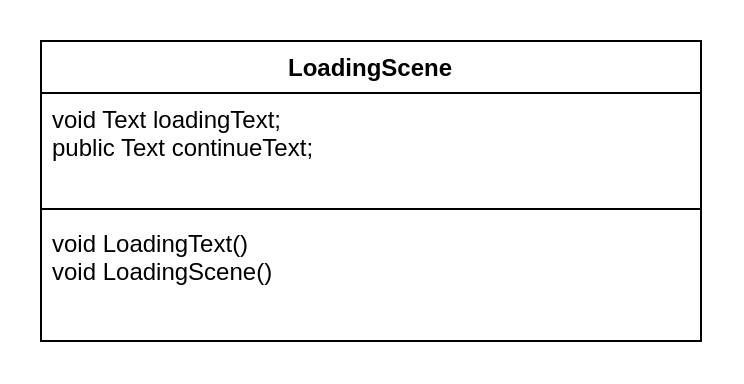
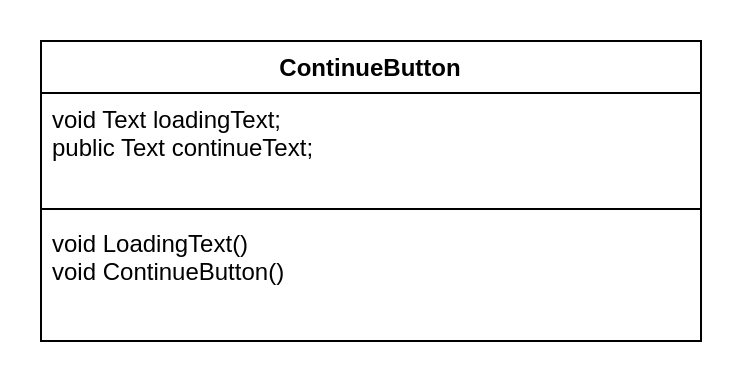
(370, 68) -> (370, 68)
(164, 244) -> (164, 244)
